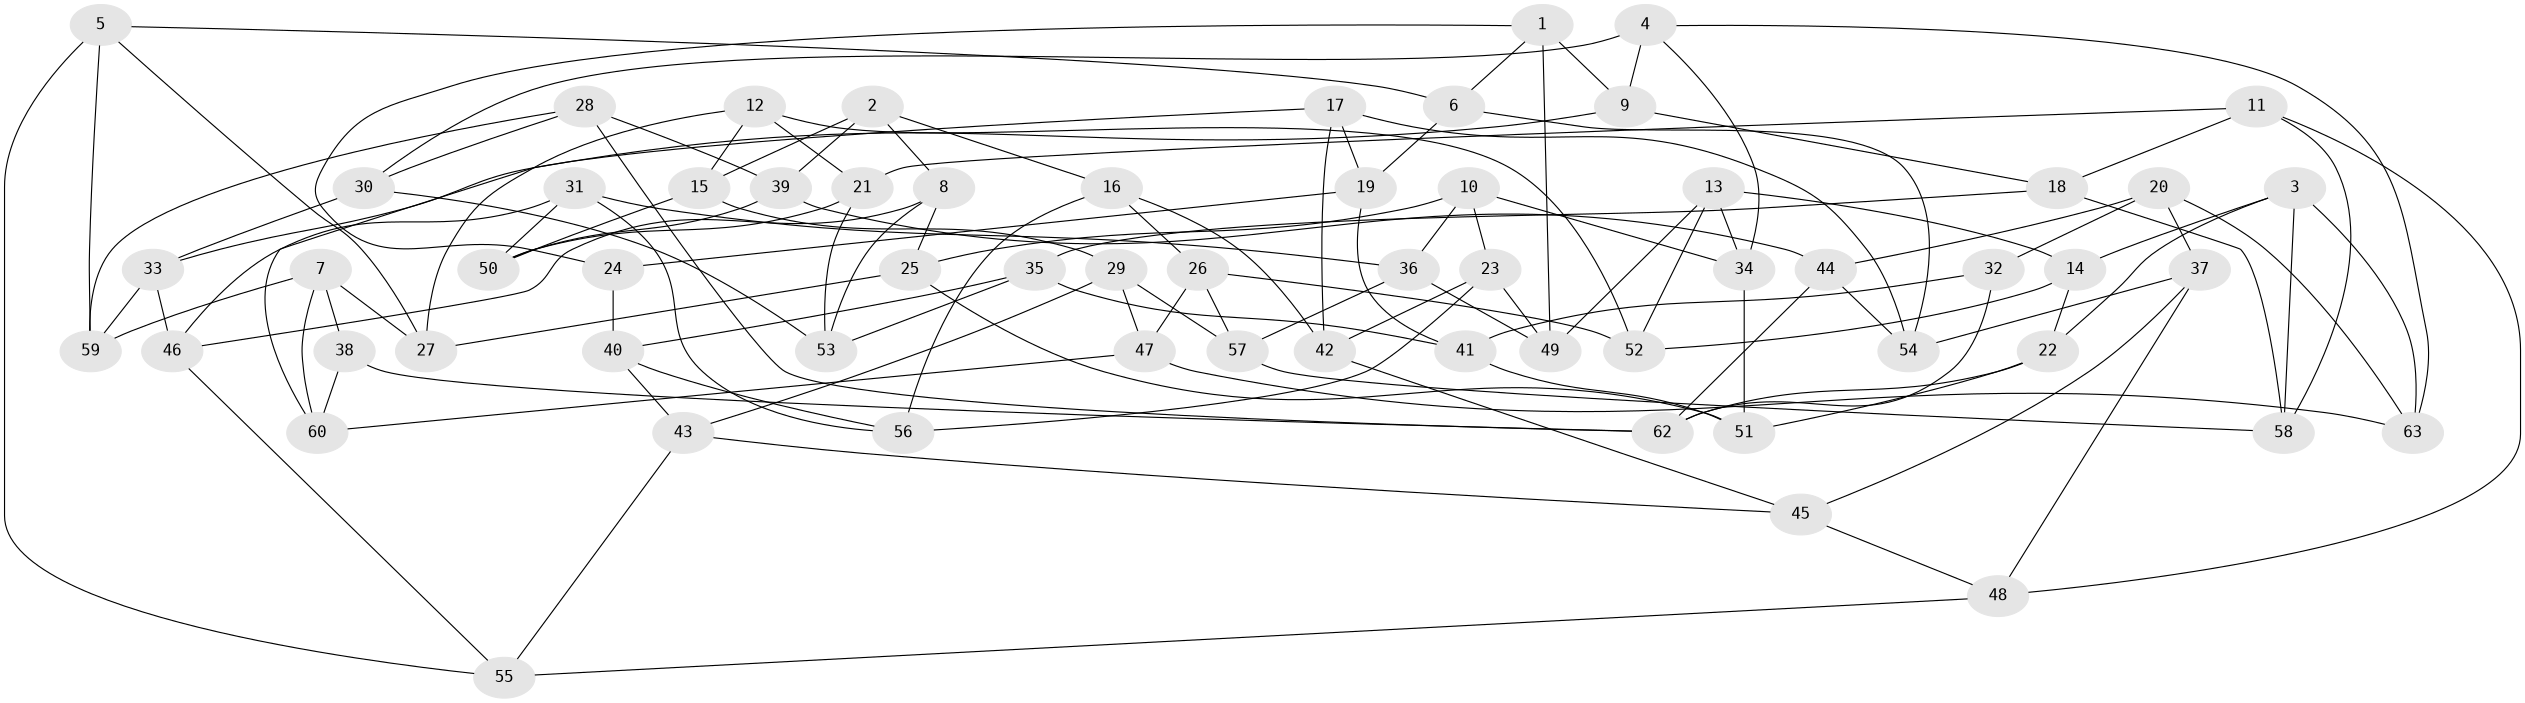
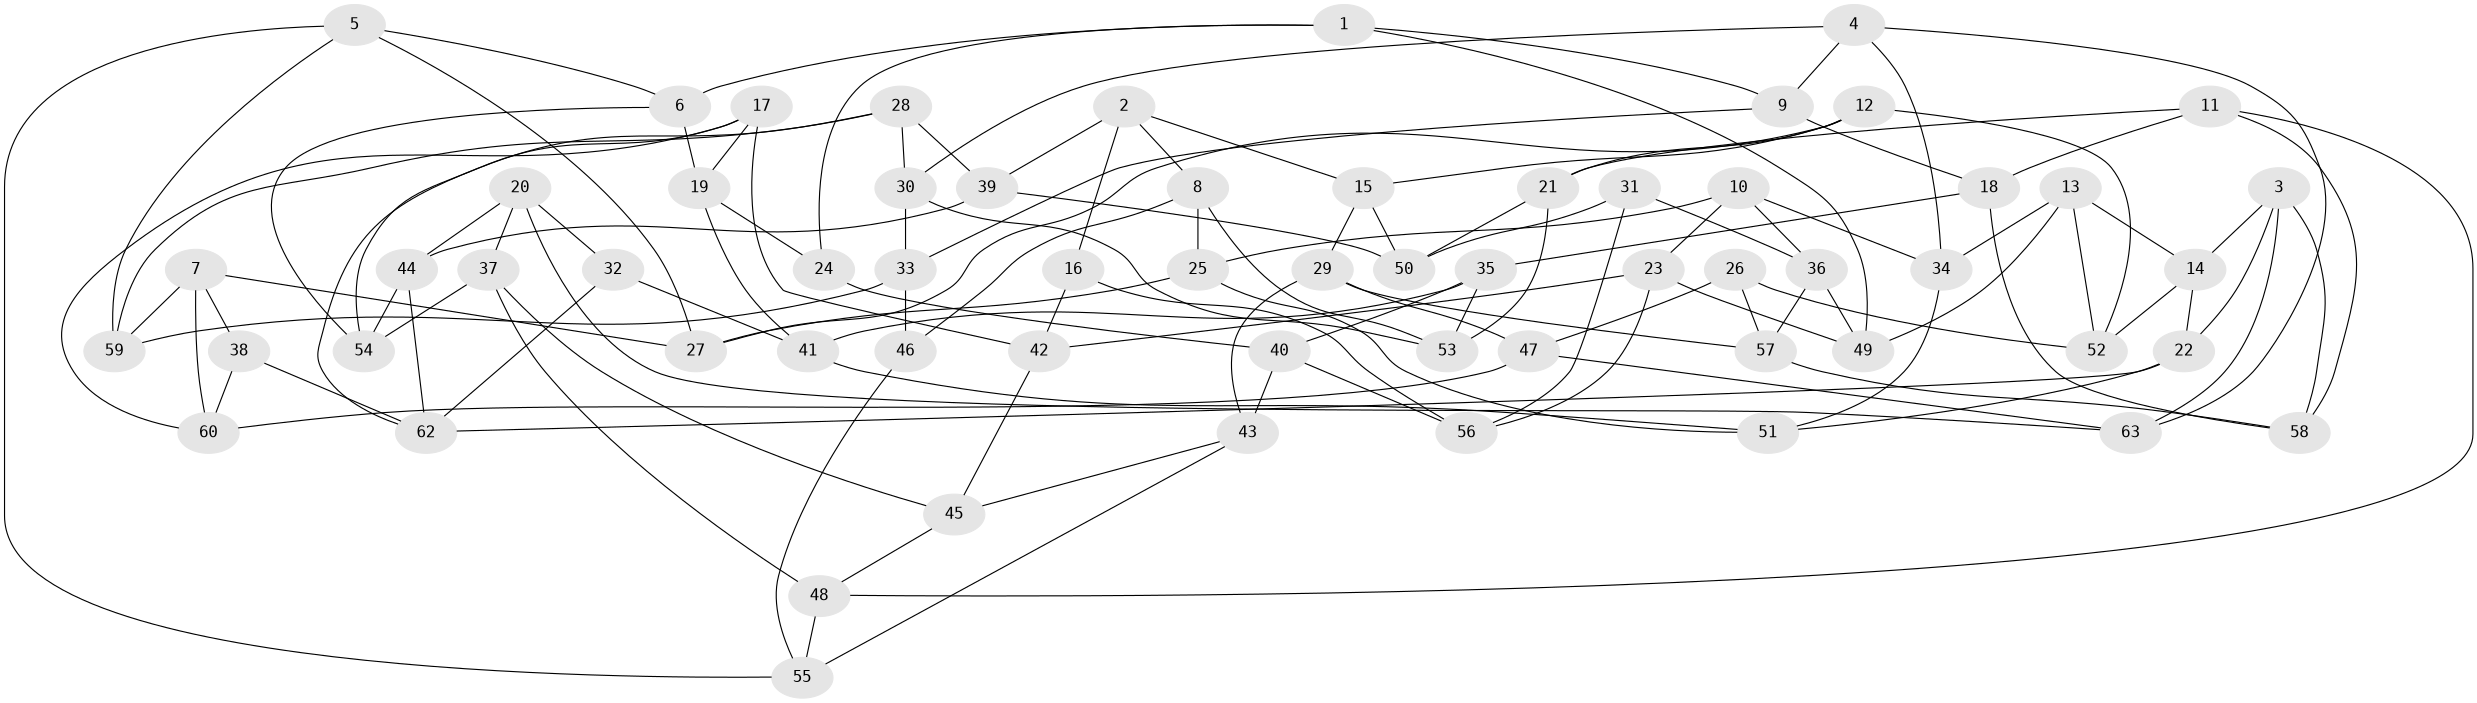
(391, 222) -> none
(1151, 225) -> none
